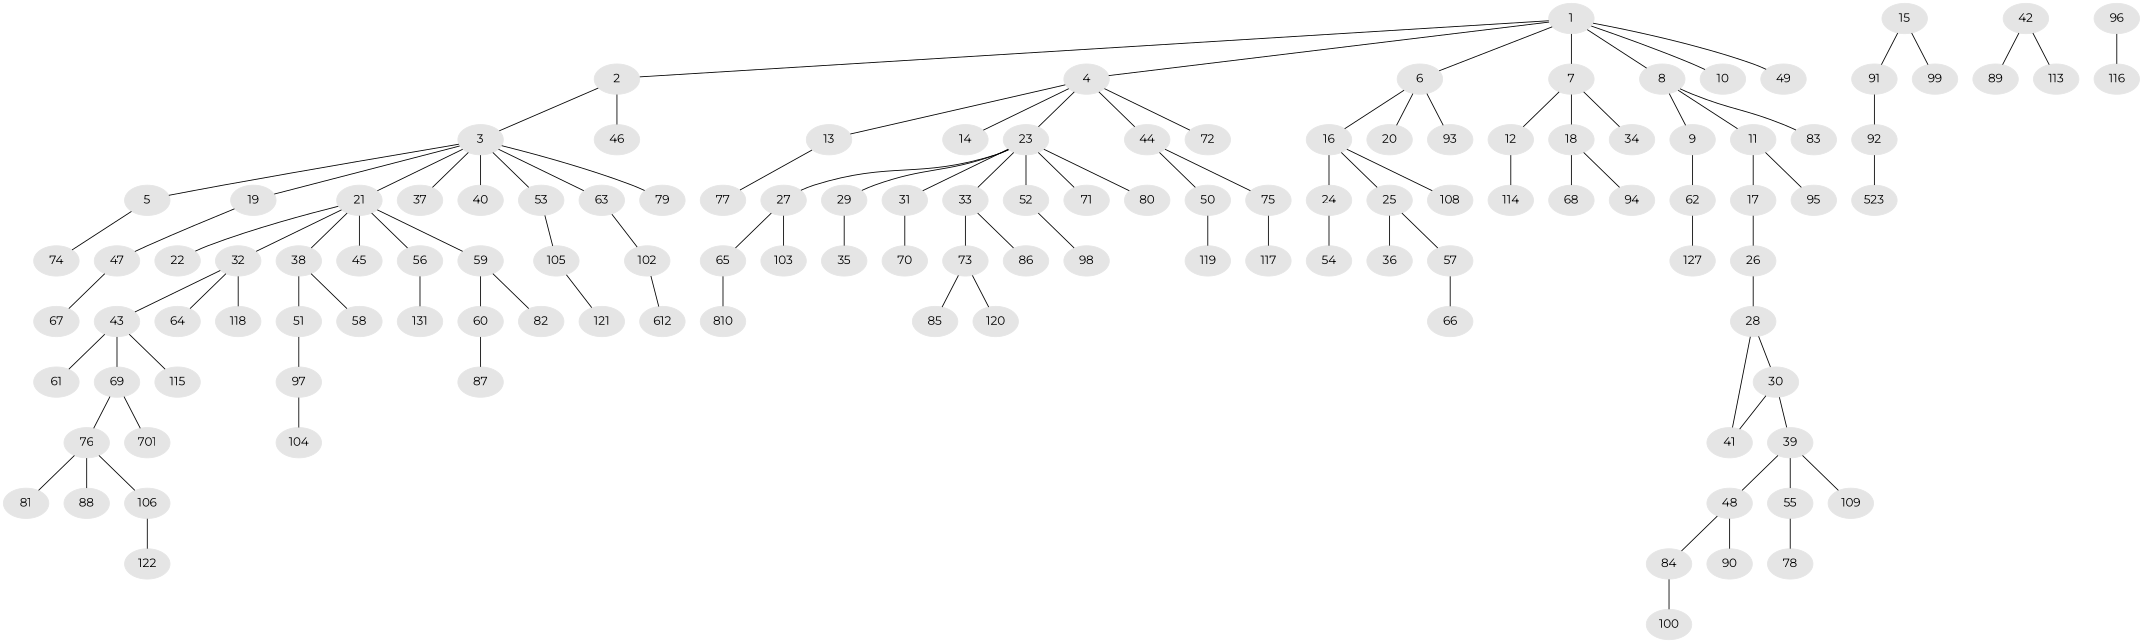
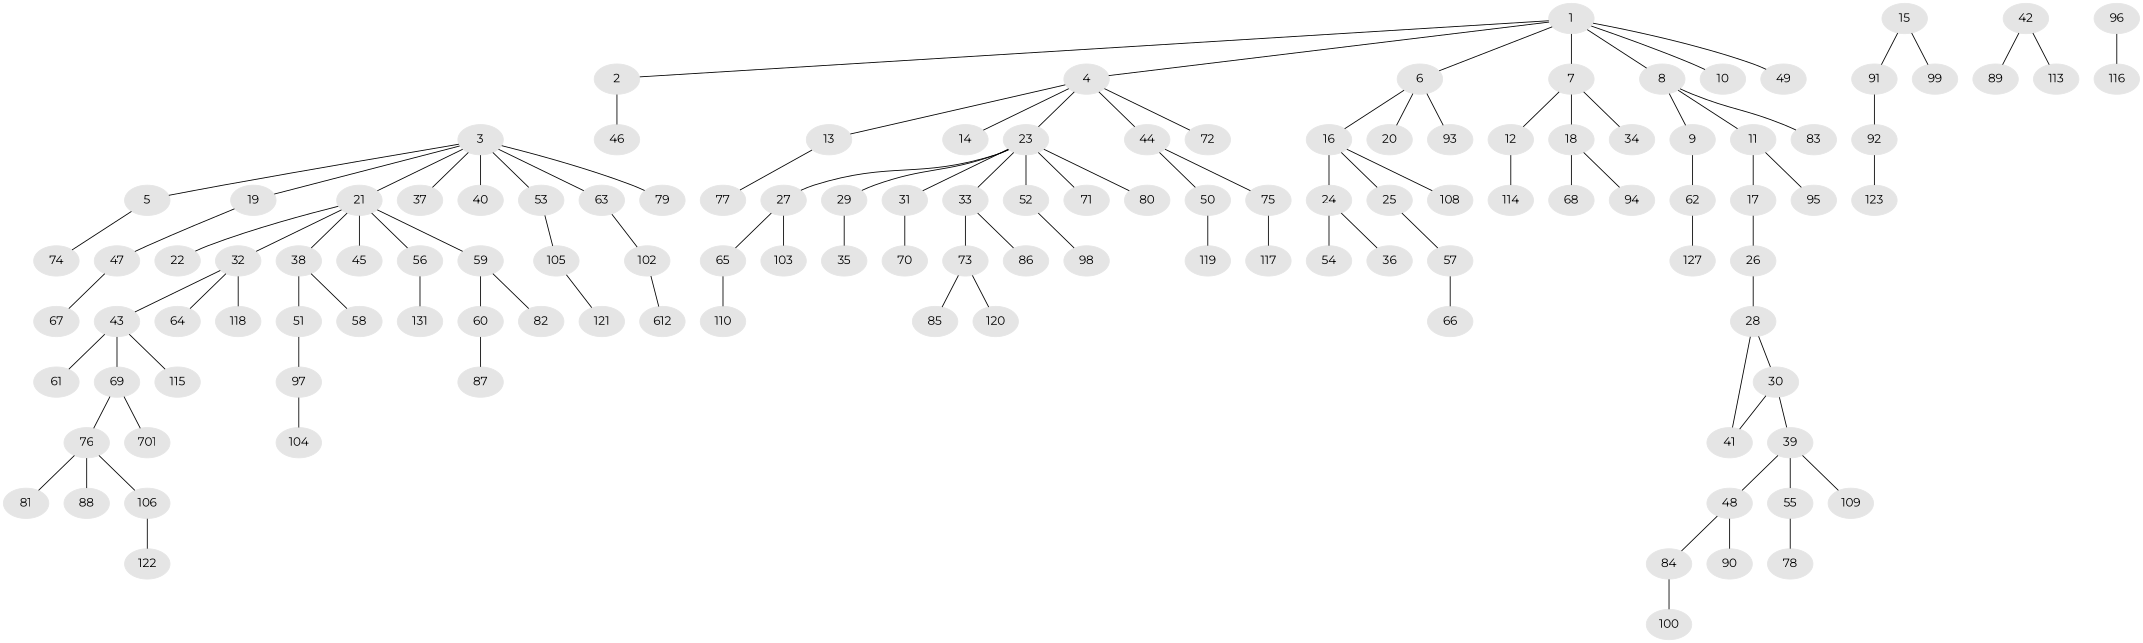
(549, 109) -> none
(1874, 200) -> (1874, 200)
(1390, 231) -> (1359, 231)
(723, 322) -> (723, 322)
